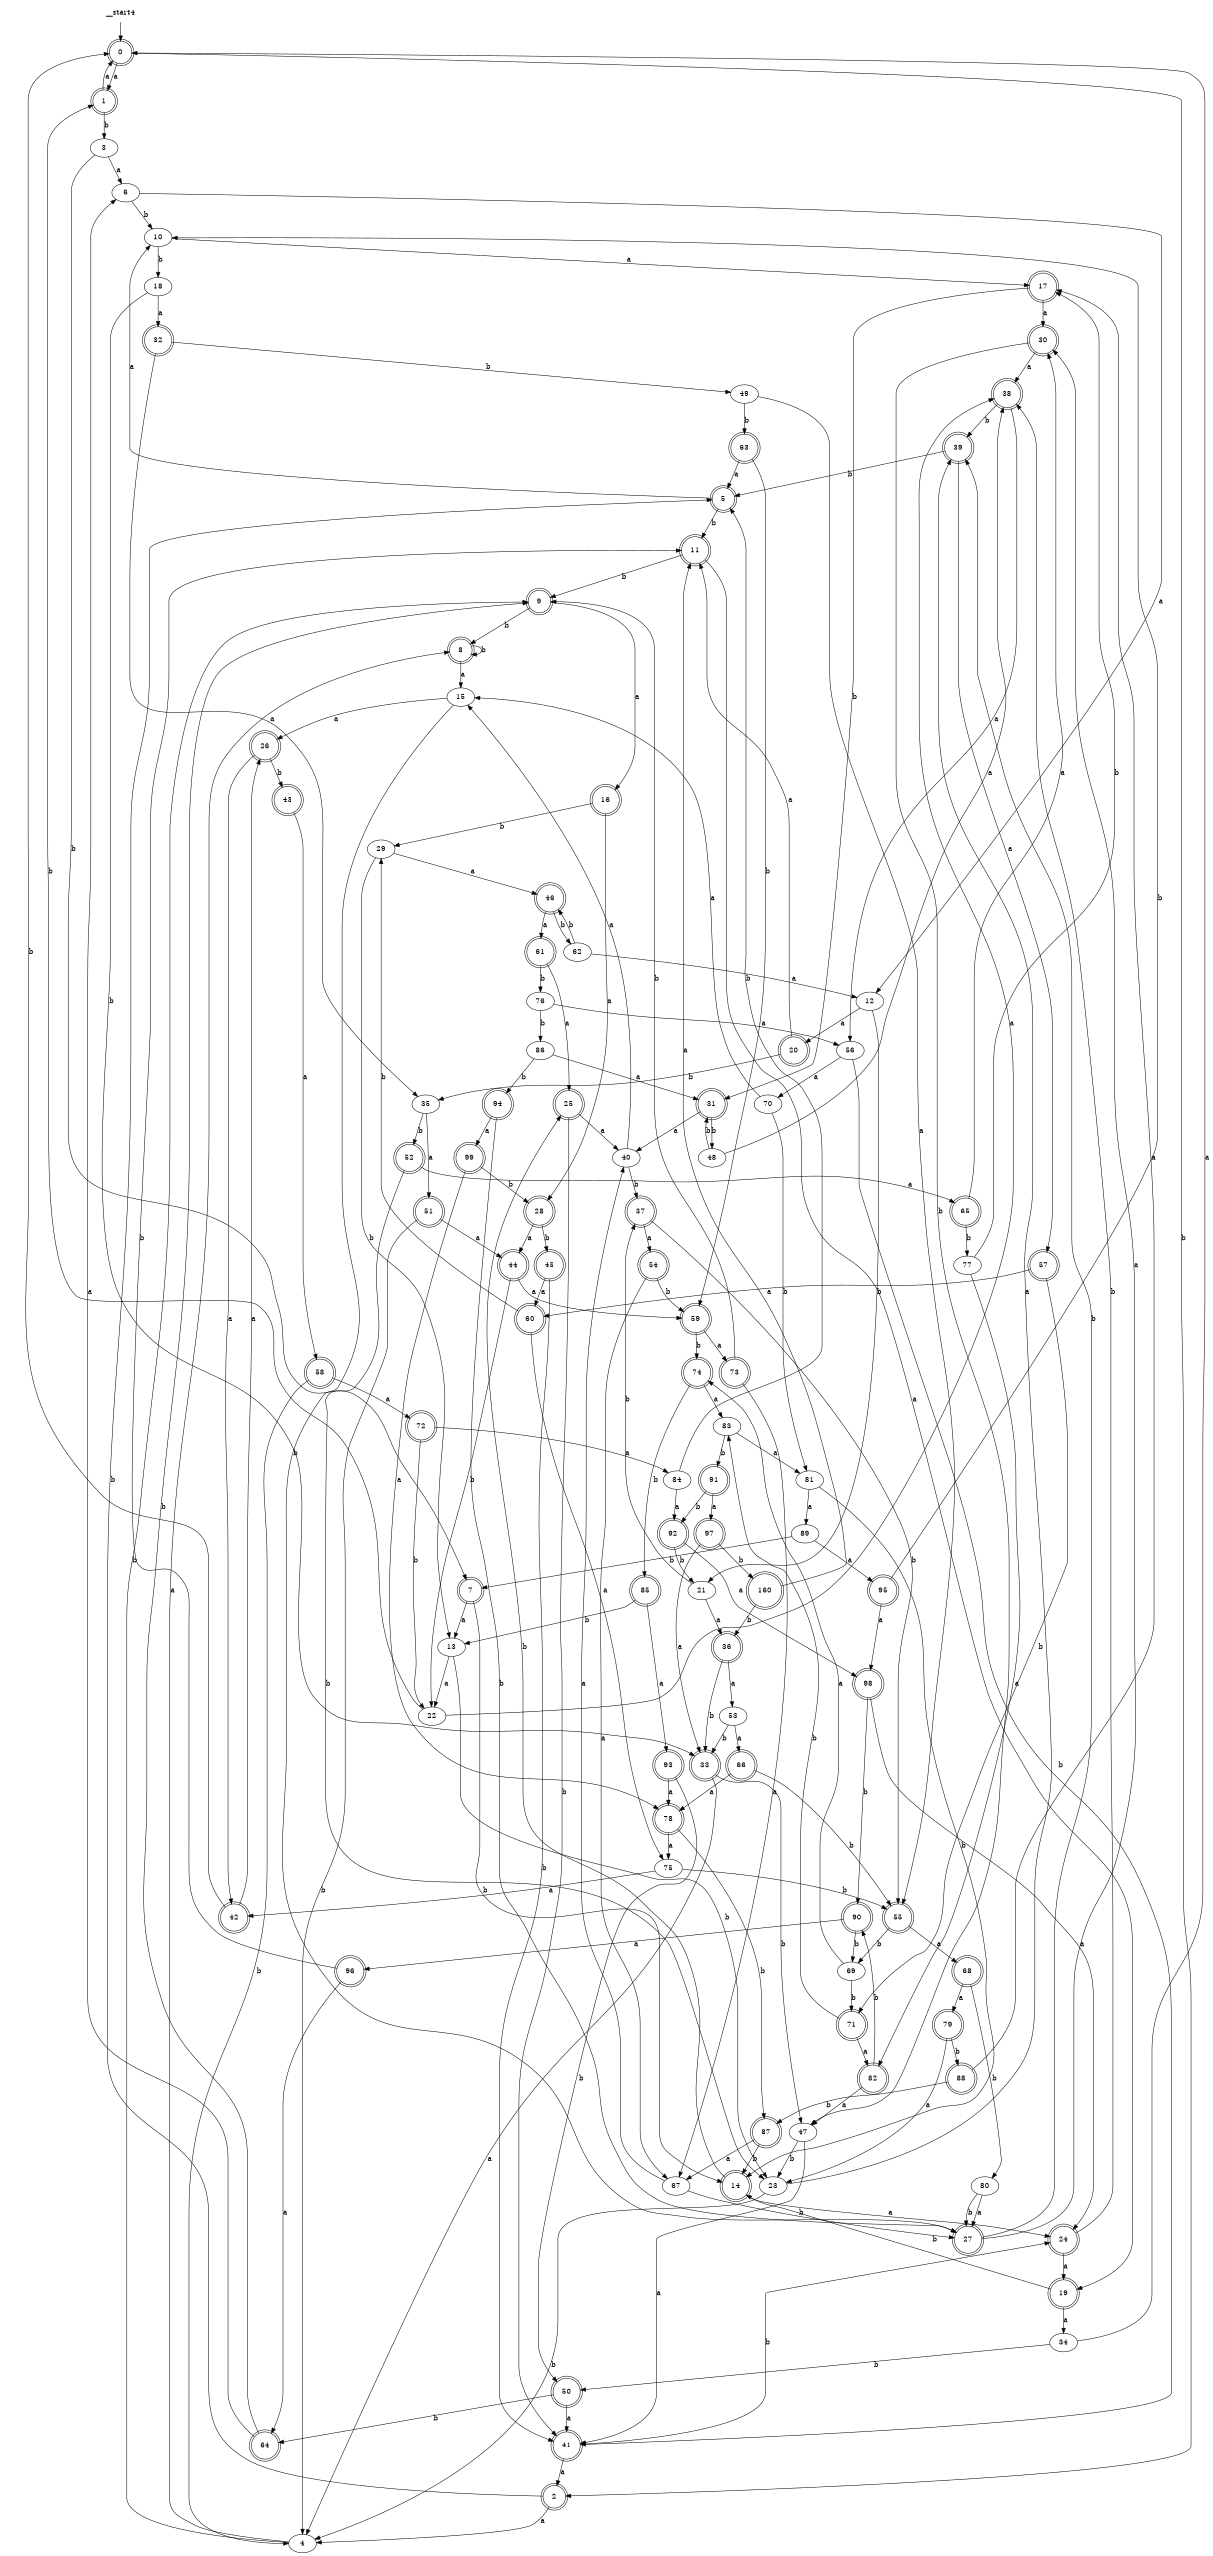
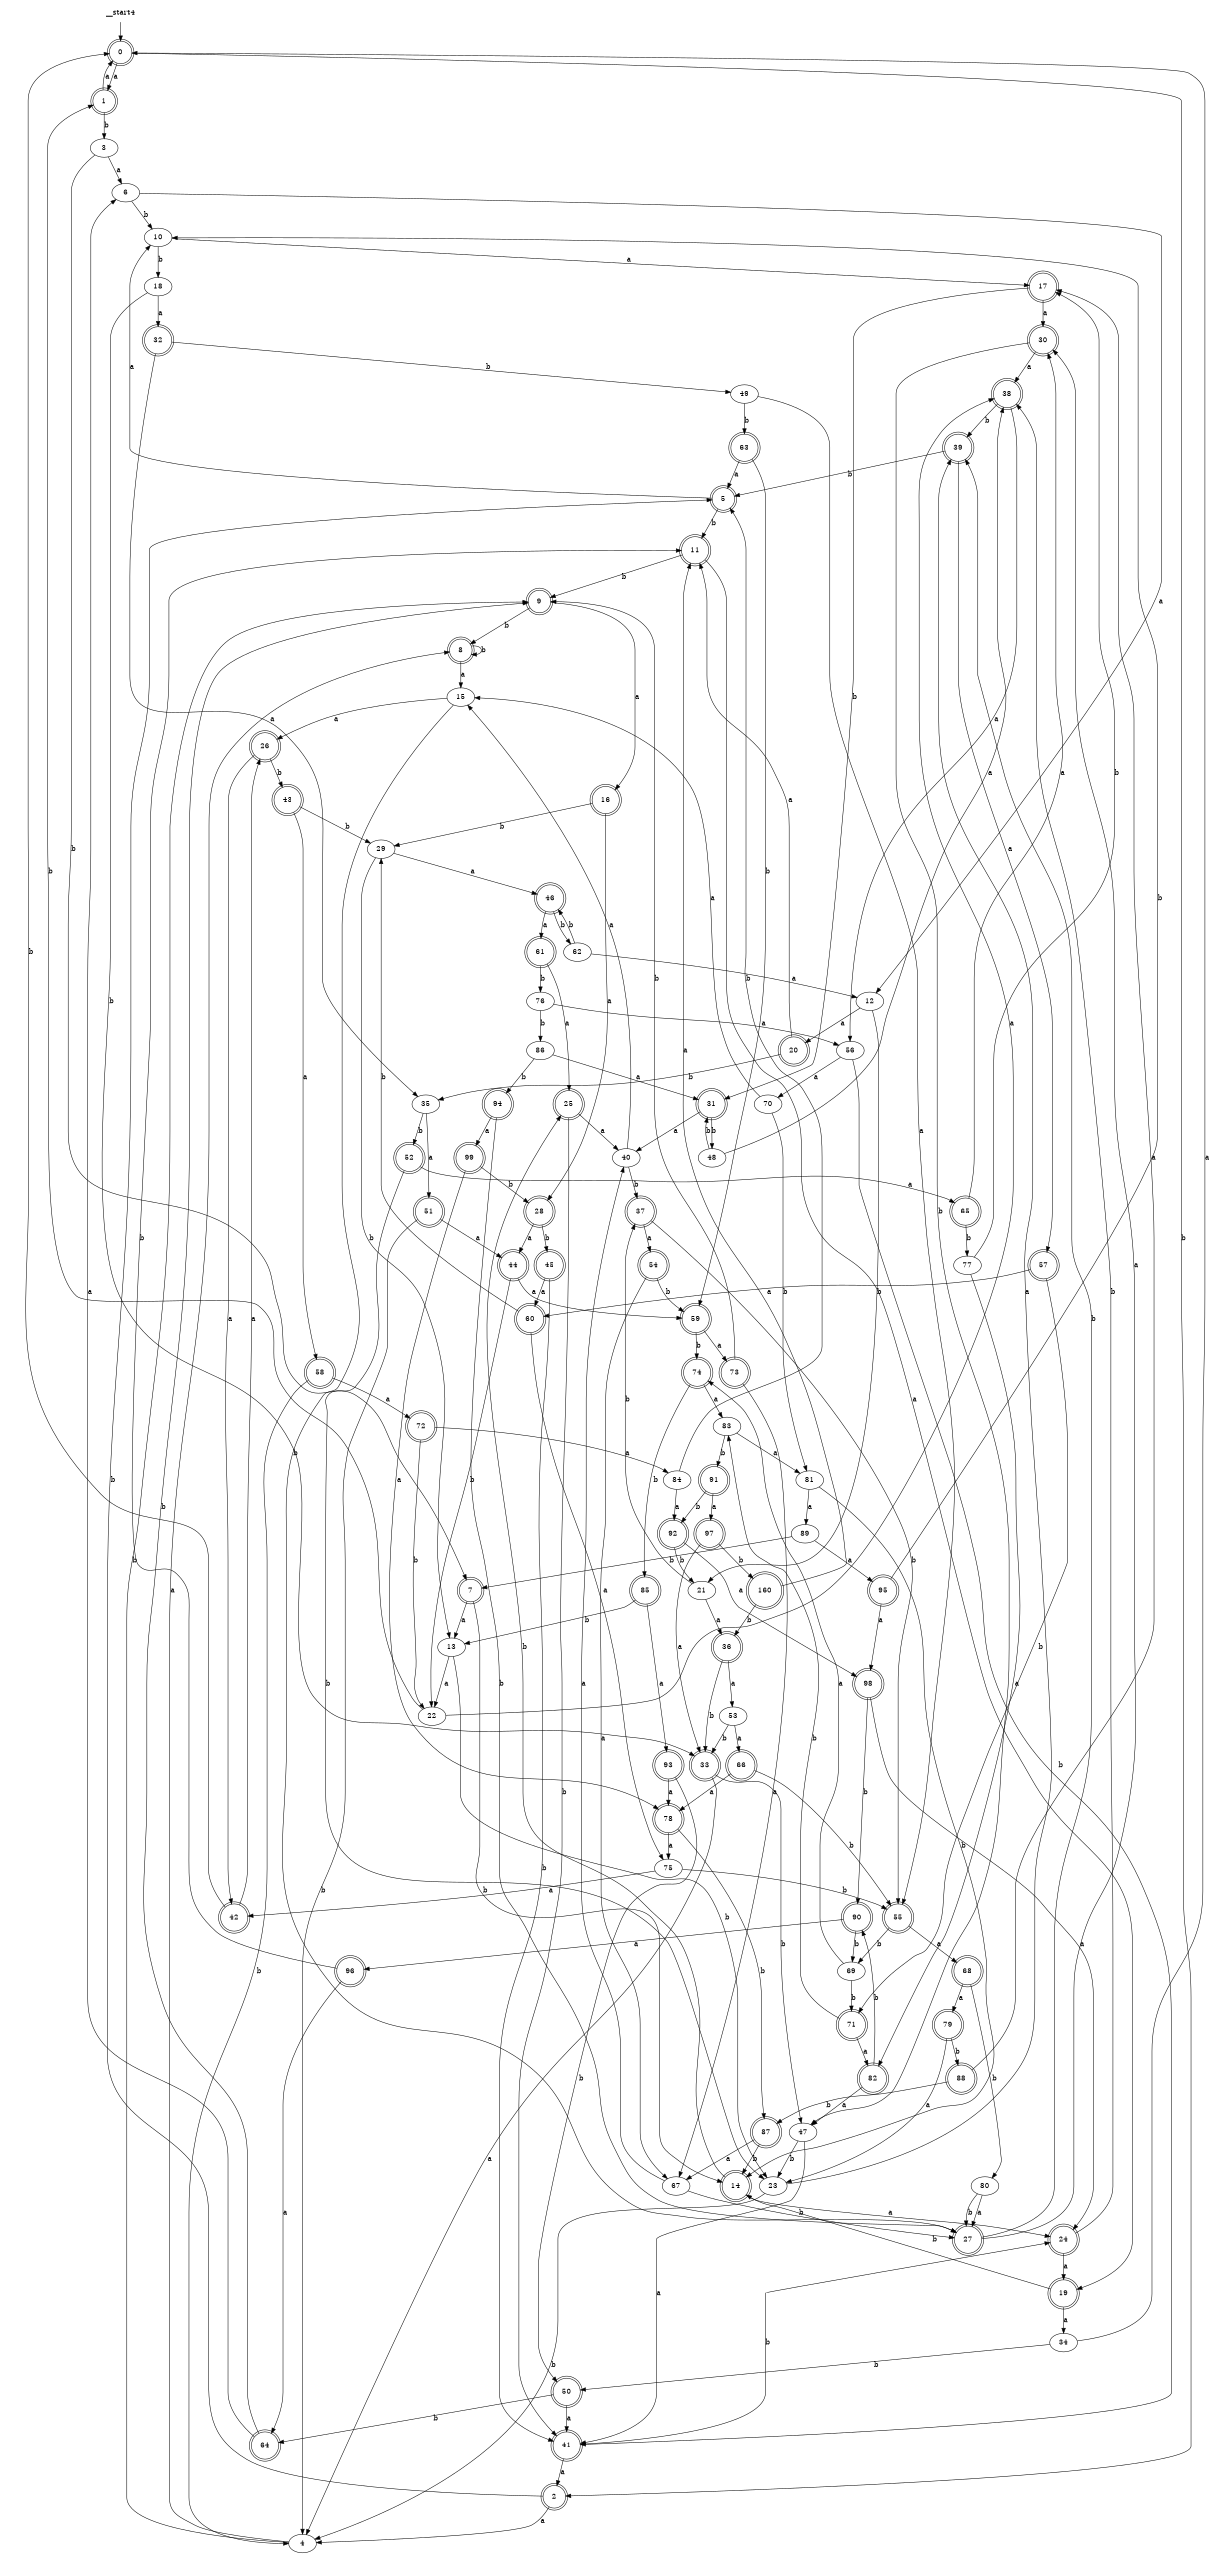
none -> (333, 824)
